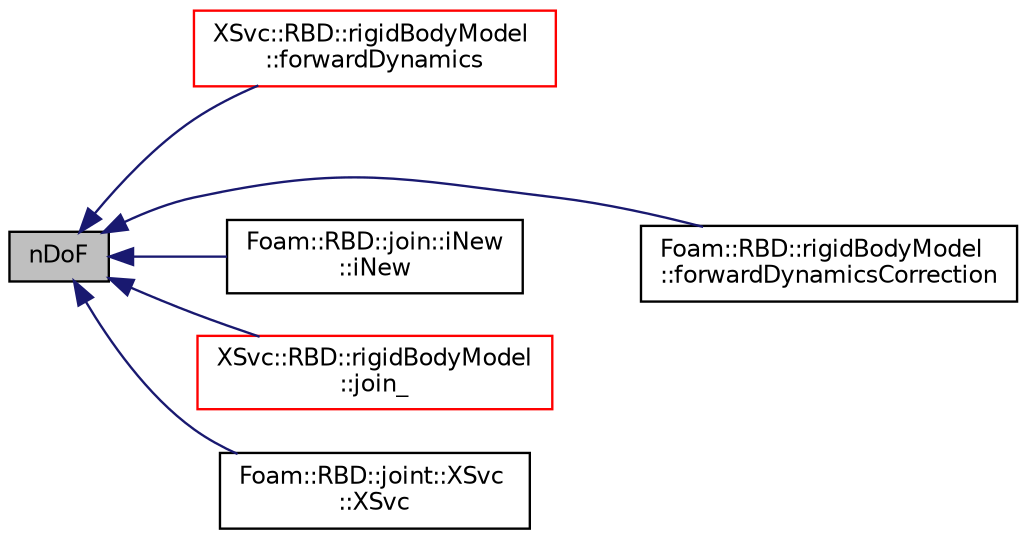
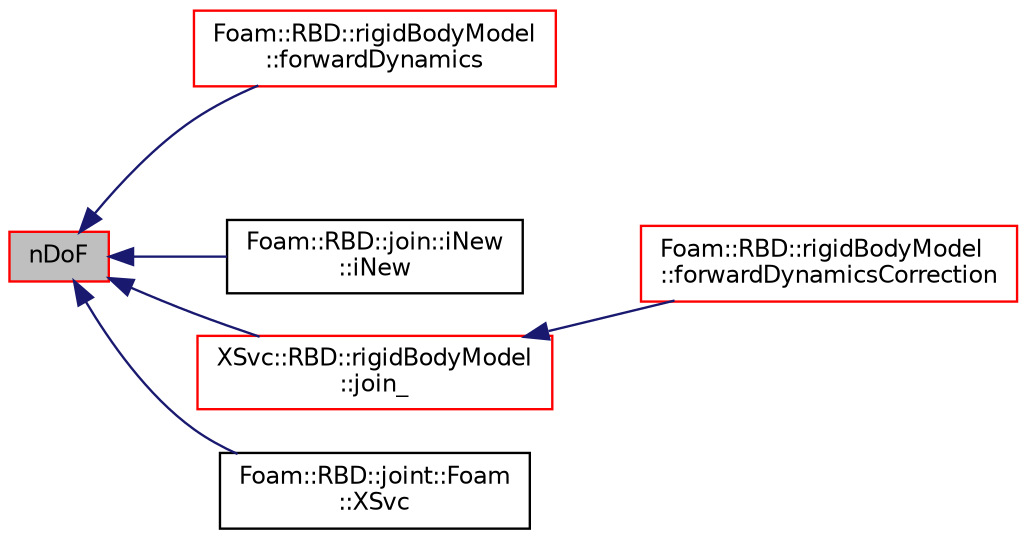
(375, 48) -> (375, 48)
(413, 180) -> (612, 316)
(59, 257) -> (59, 257)
(829, 264) -> (829, 264)
(375, 491) -> (375, 491)
